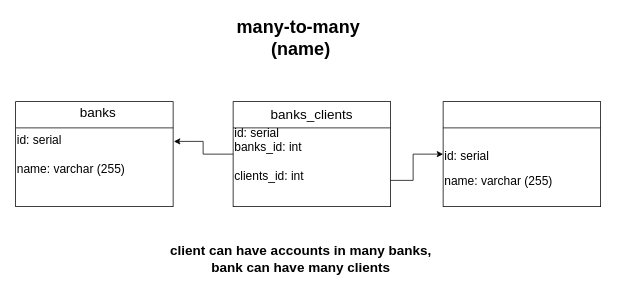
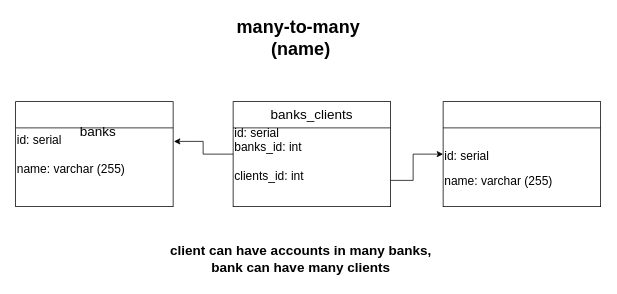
(98, 113) -> (98, 132)
